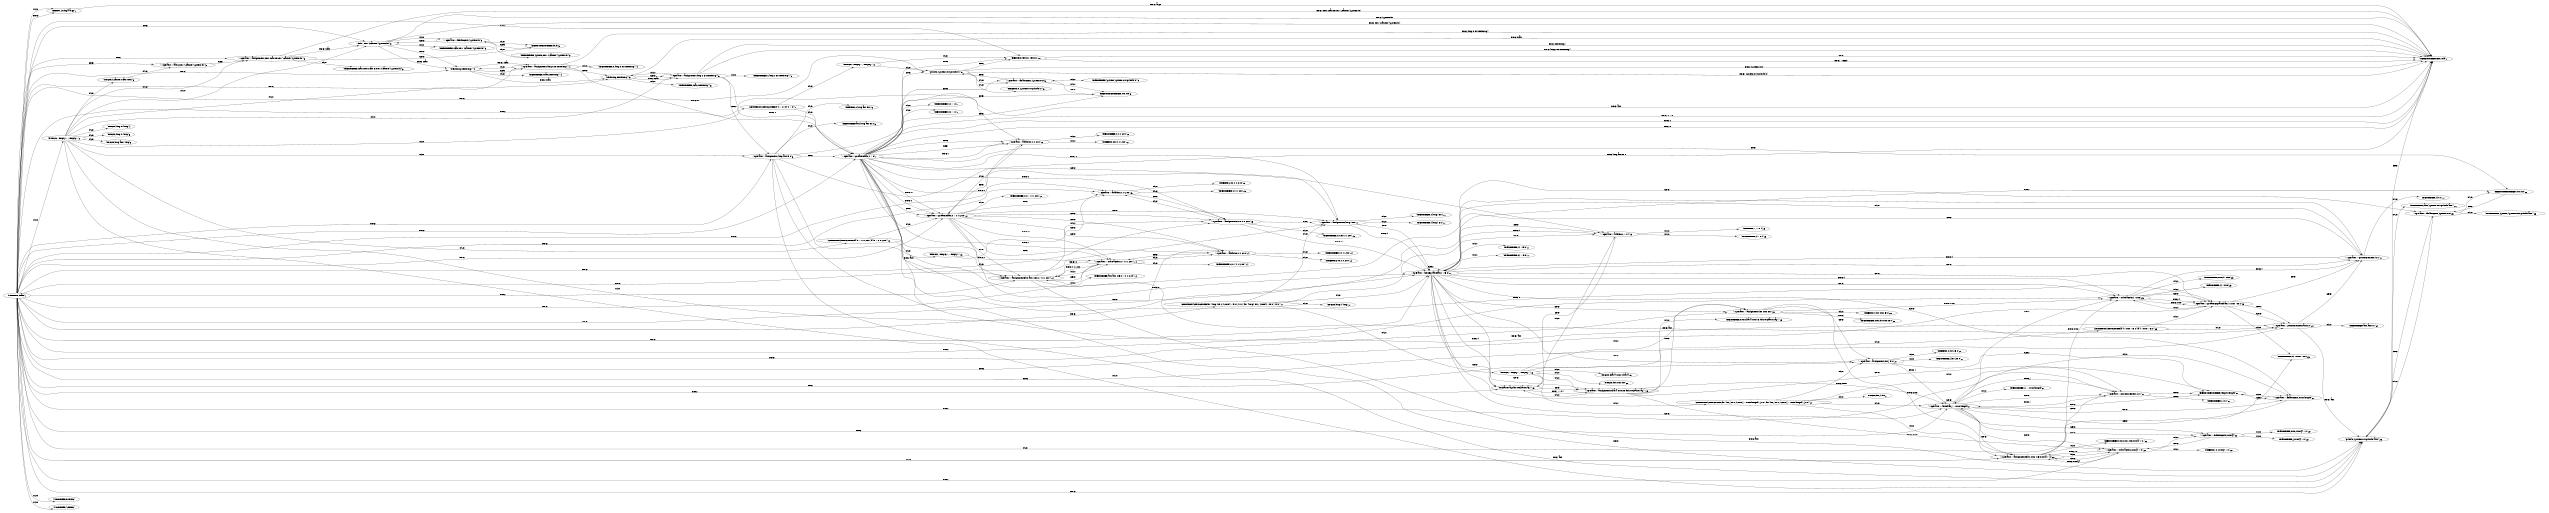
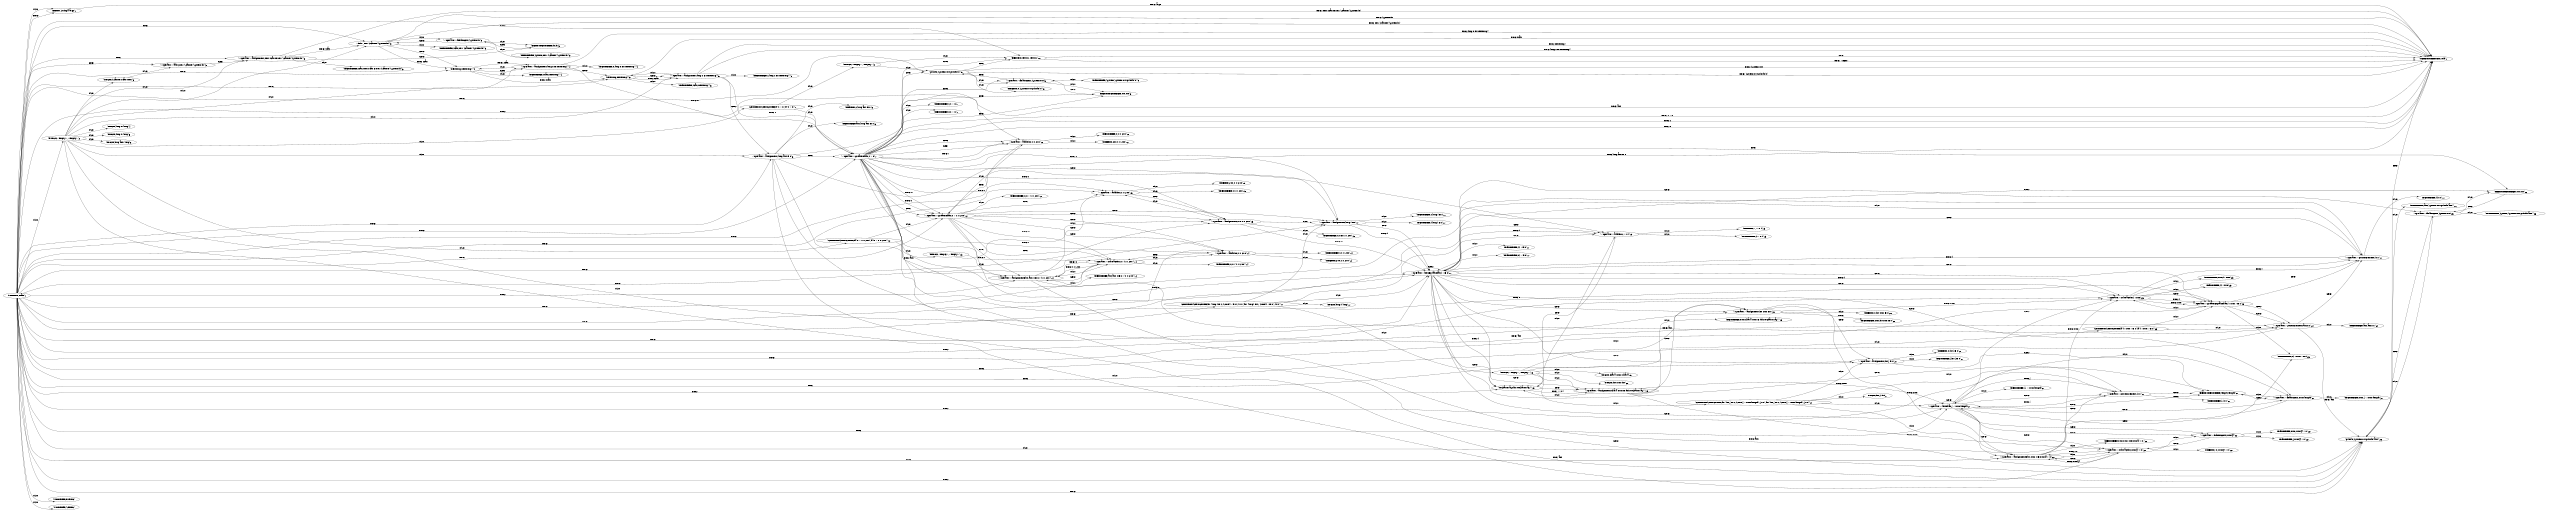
(1919, 381) -> none
none -> (2364, 398)
